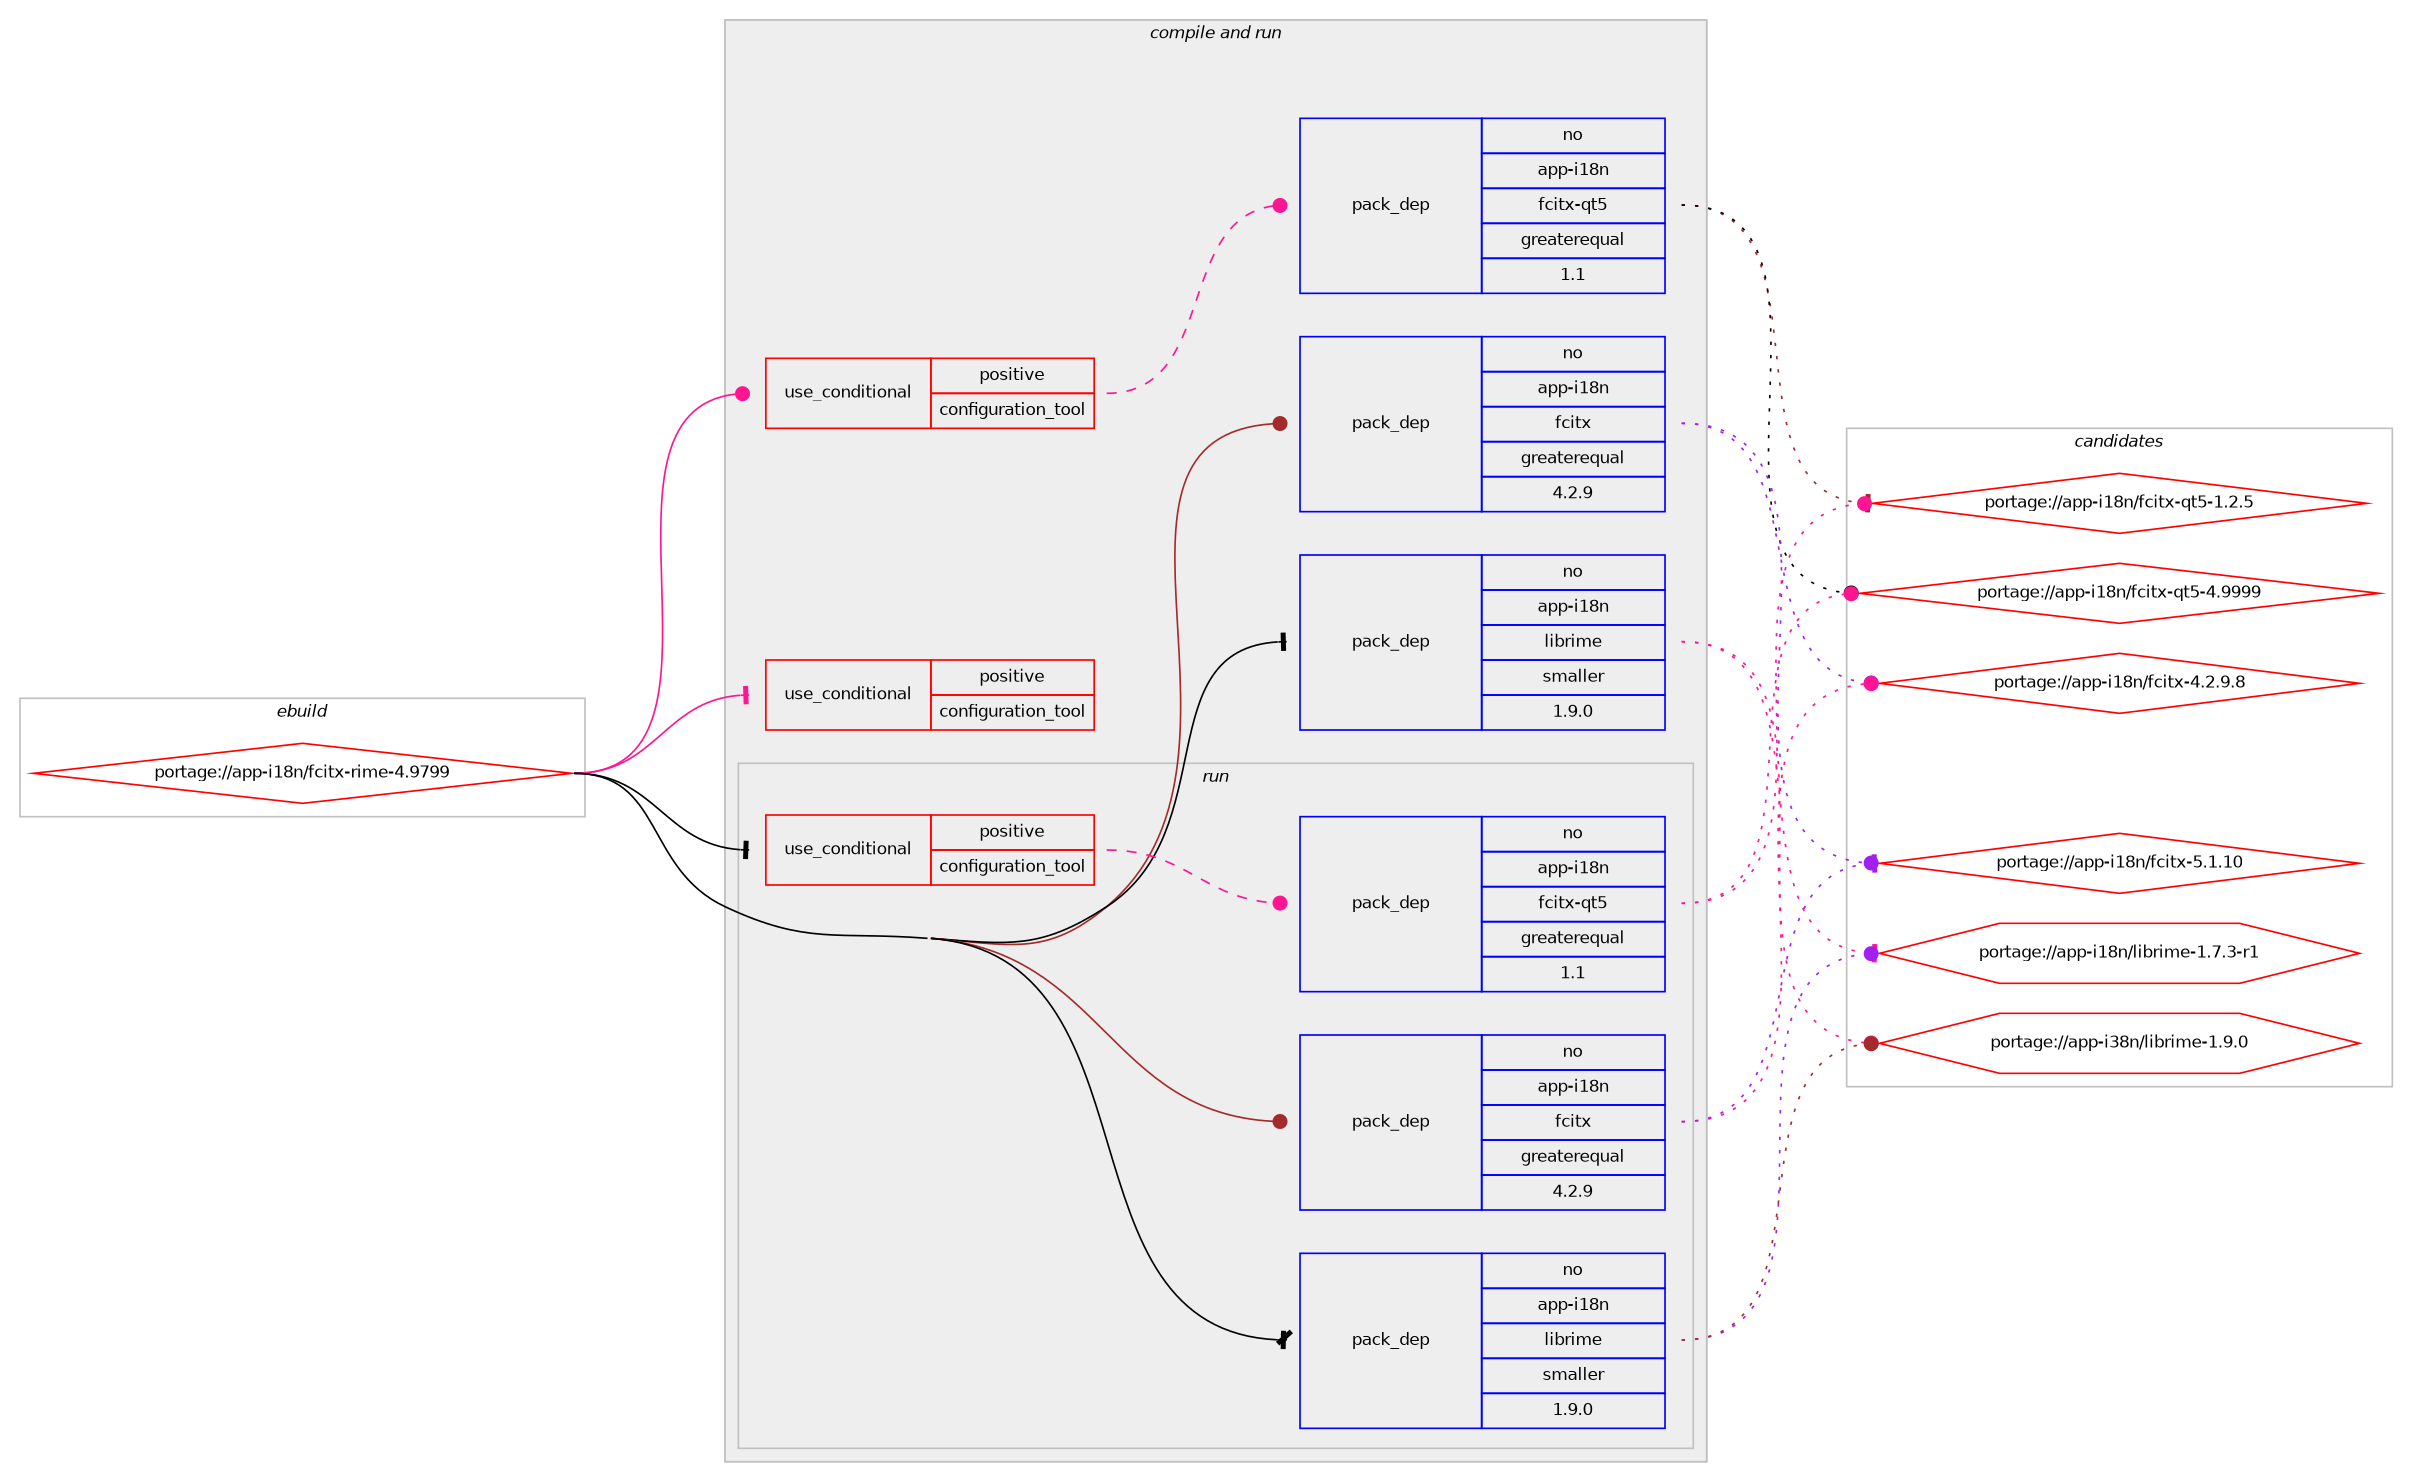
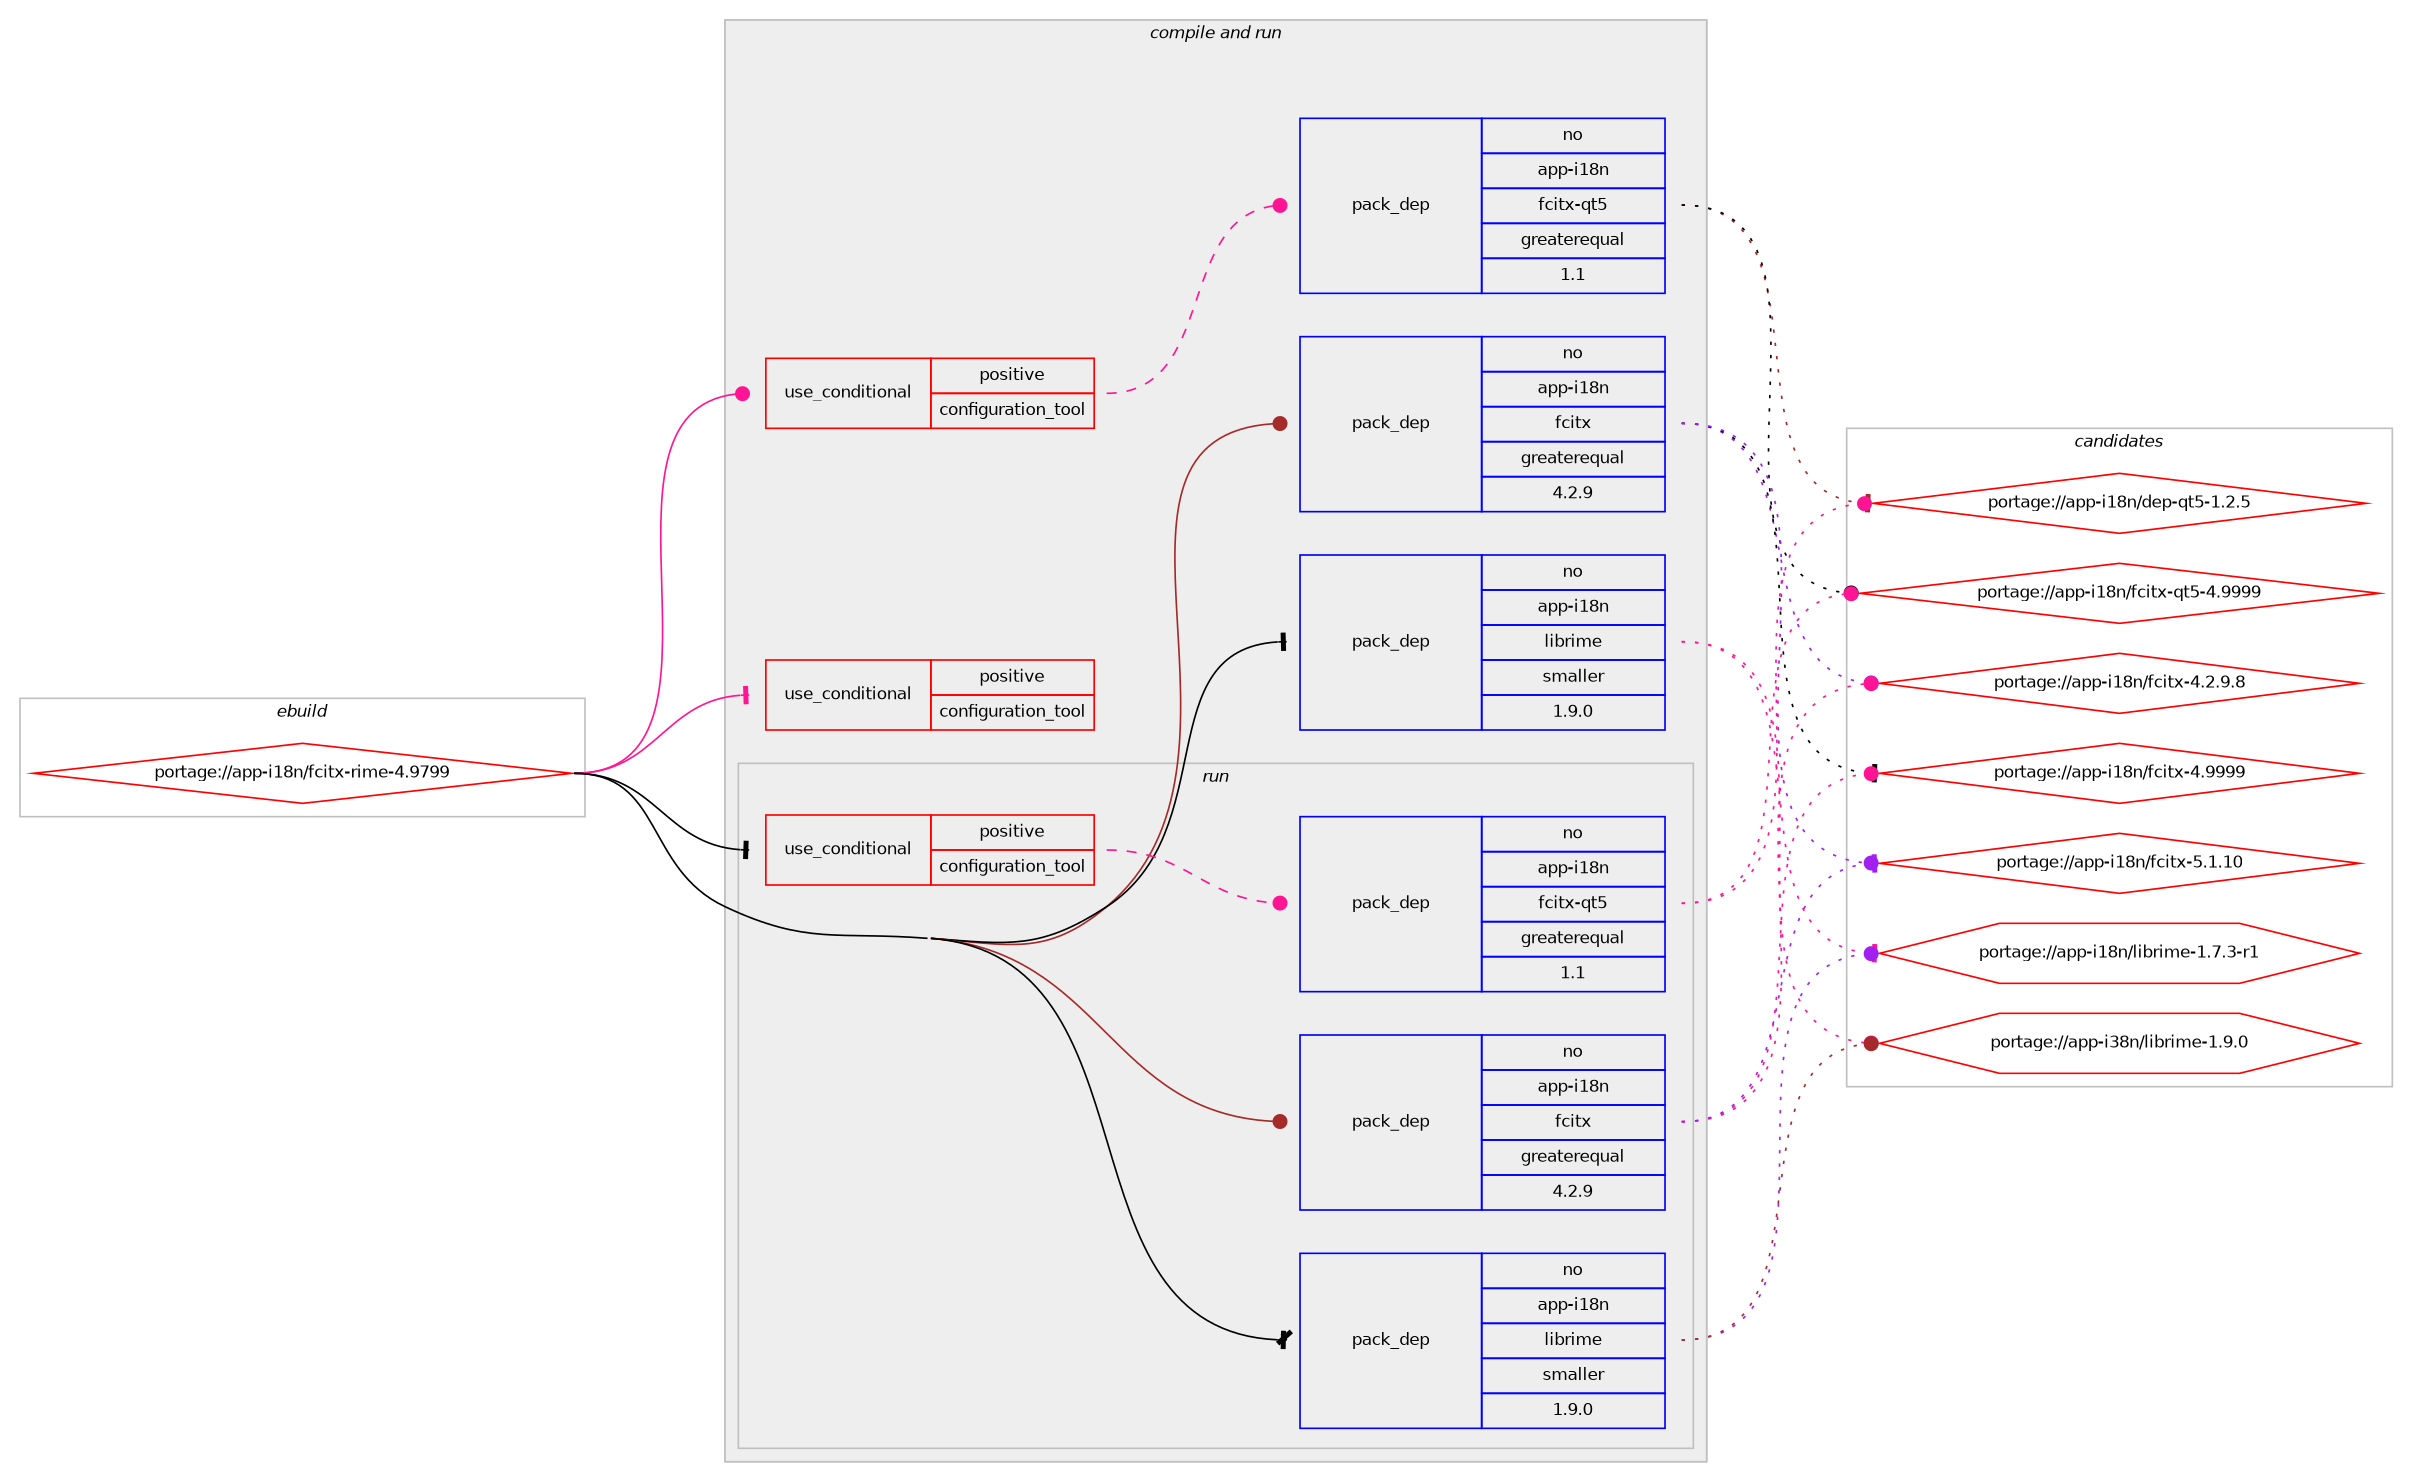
(2120, 503) -> (2120, 503)
none -> (2120, 773)
